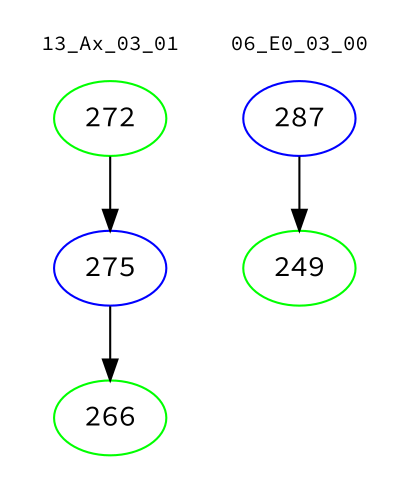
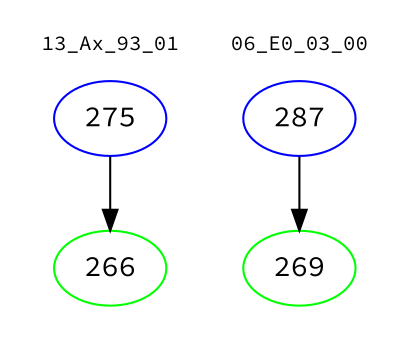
(111, 45) -> (111, 45)
(110, 119) -> none
(299, 268) -> (299, 268)
